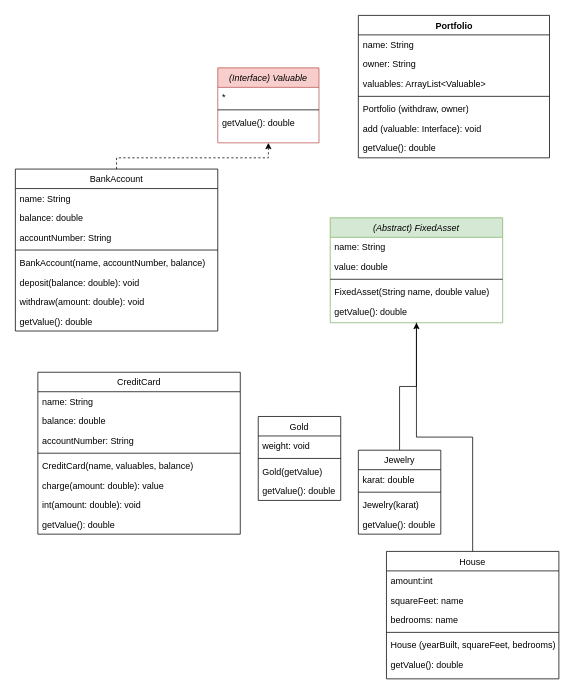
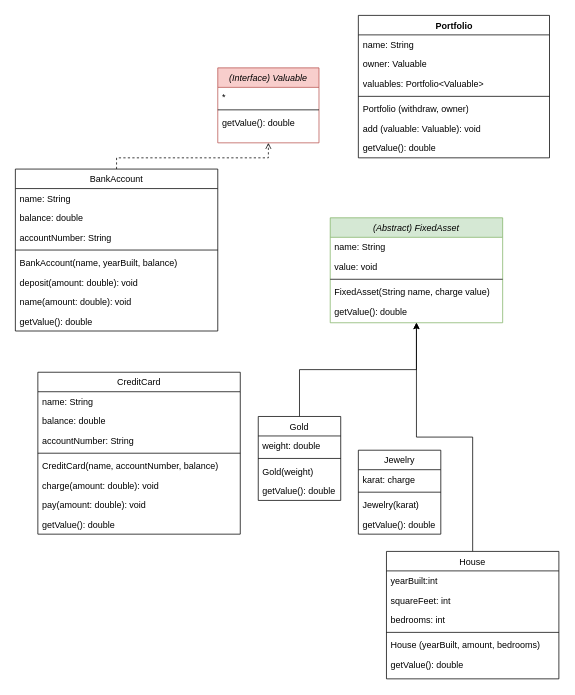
(393, 65) -> (396, 65)
(431, 85) -> (430, 85)
(432, 130) -> (427, 130)
(269, 149) -> (269, 148)
(117, 263) -> (105, 263)
(363, 267) -> (358, 267)
(86, 283) -> (84, 283)
(418, 293) -> (420, 293)
(87, 302) -> (78, 302)
none -> (334, 370)
(417, 388) -> (417, 388)
(400, 412) -> none
(288, 446) -> (293, 446)
(123, 467) -> (136, 467)
(295, 472) -> (290, 472)
(392, 480) -> (393, 480)
(108, 486) -> (106, 486)
(97, 506) -> (98, 506)
(414, 581) -> (419, 581)
(429, 601) -> (425, 601)
(424, 620) -> (420, 620)
(481, 646) -> (471, 646)
